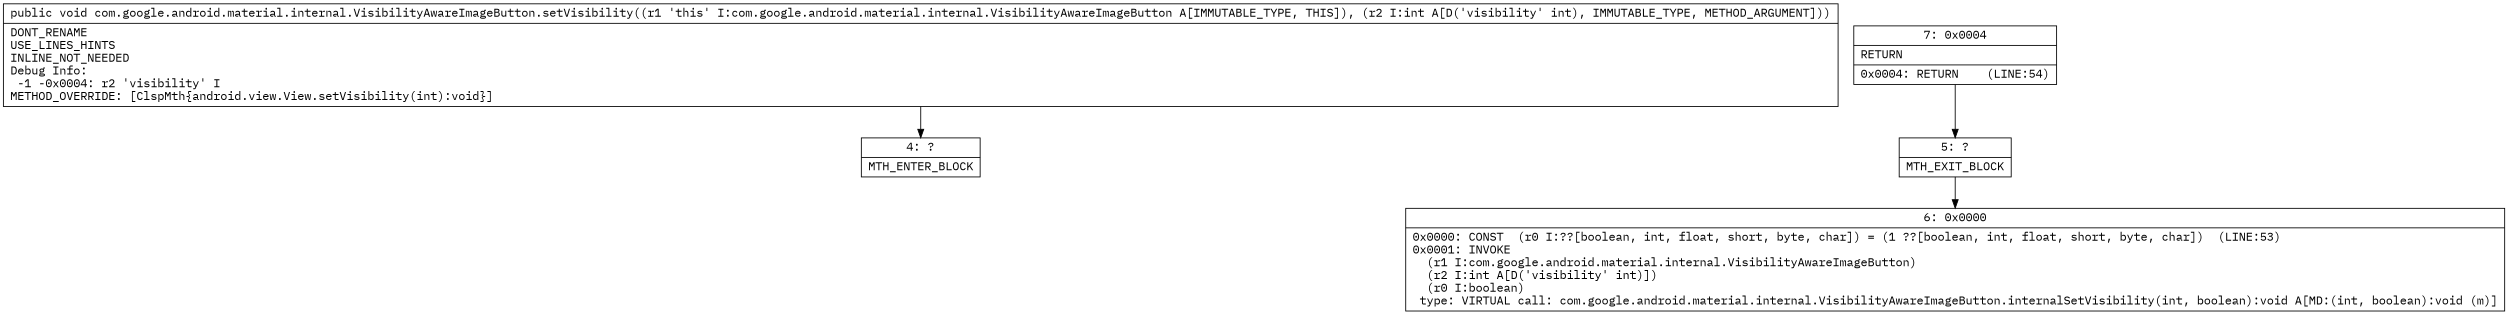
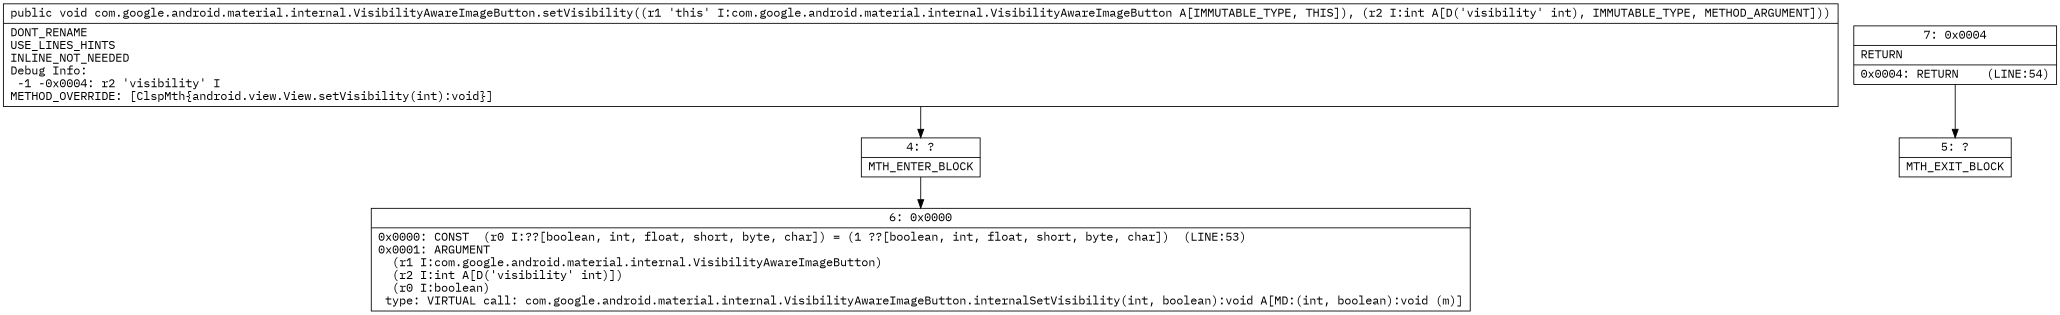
(1955, 188) -> (921, 188)
(1469, 250) -> (441, 250)
